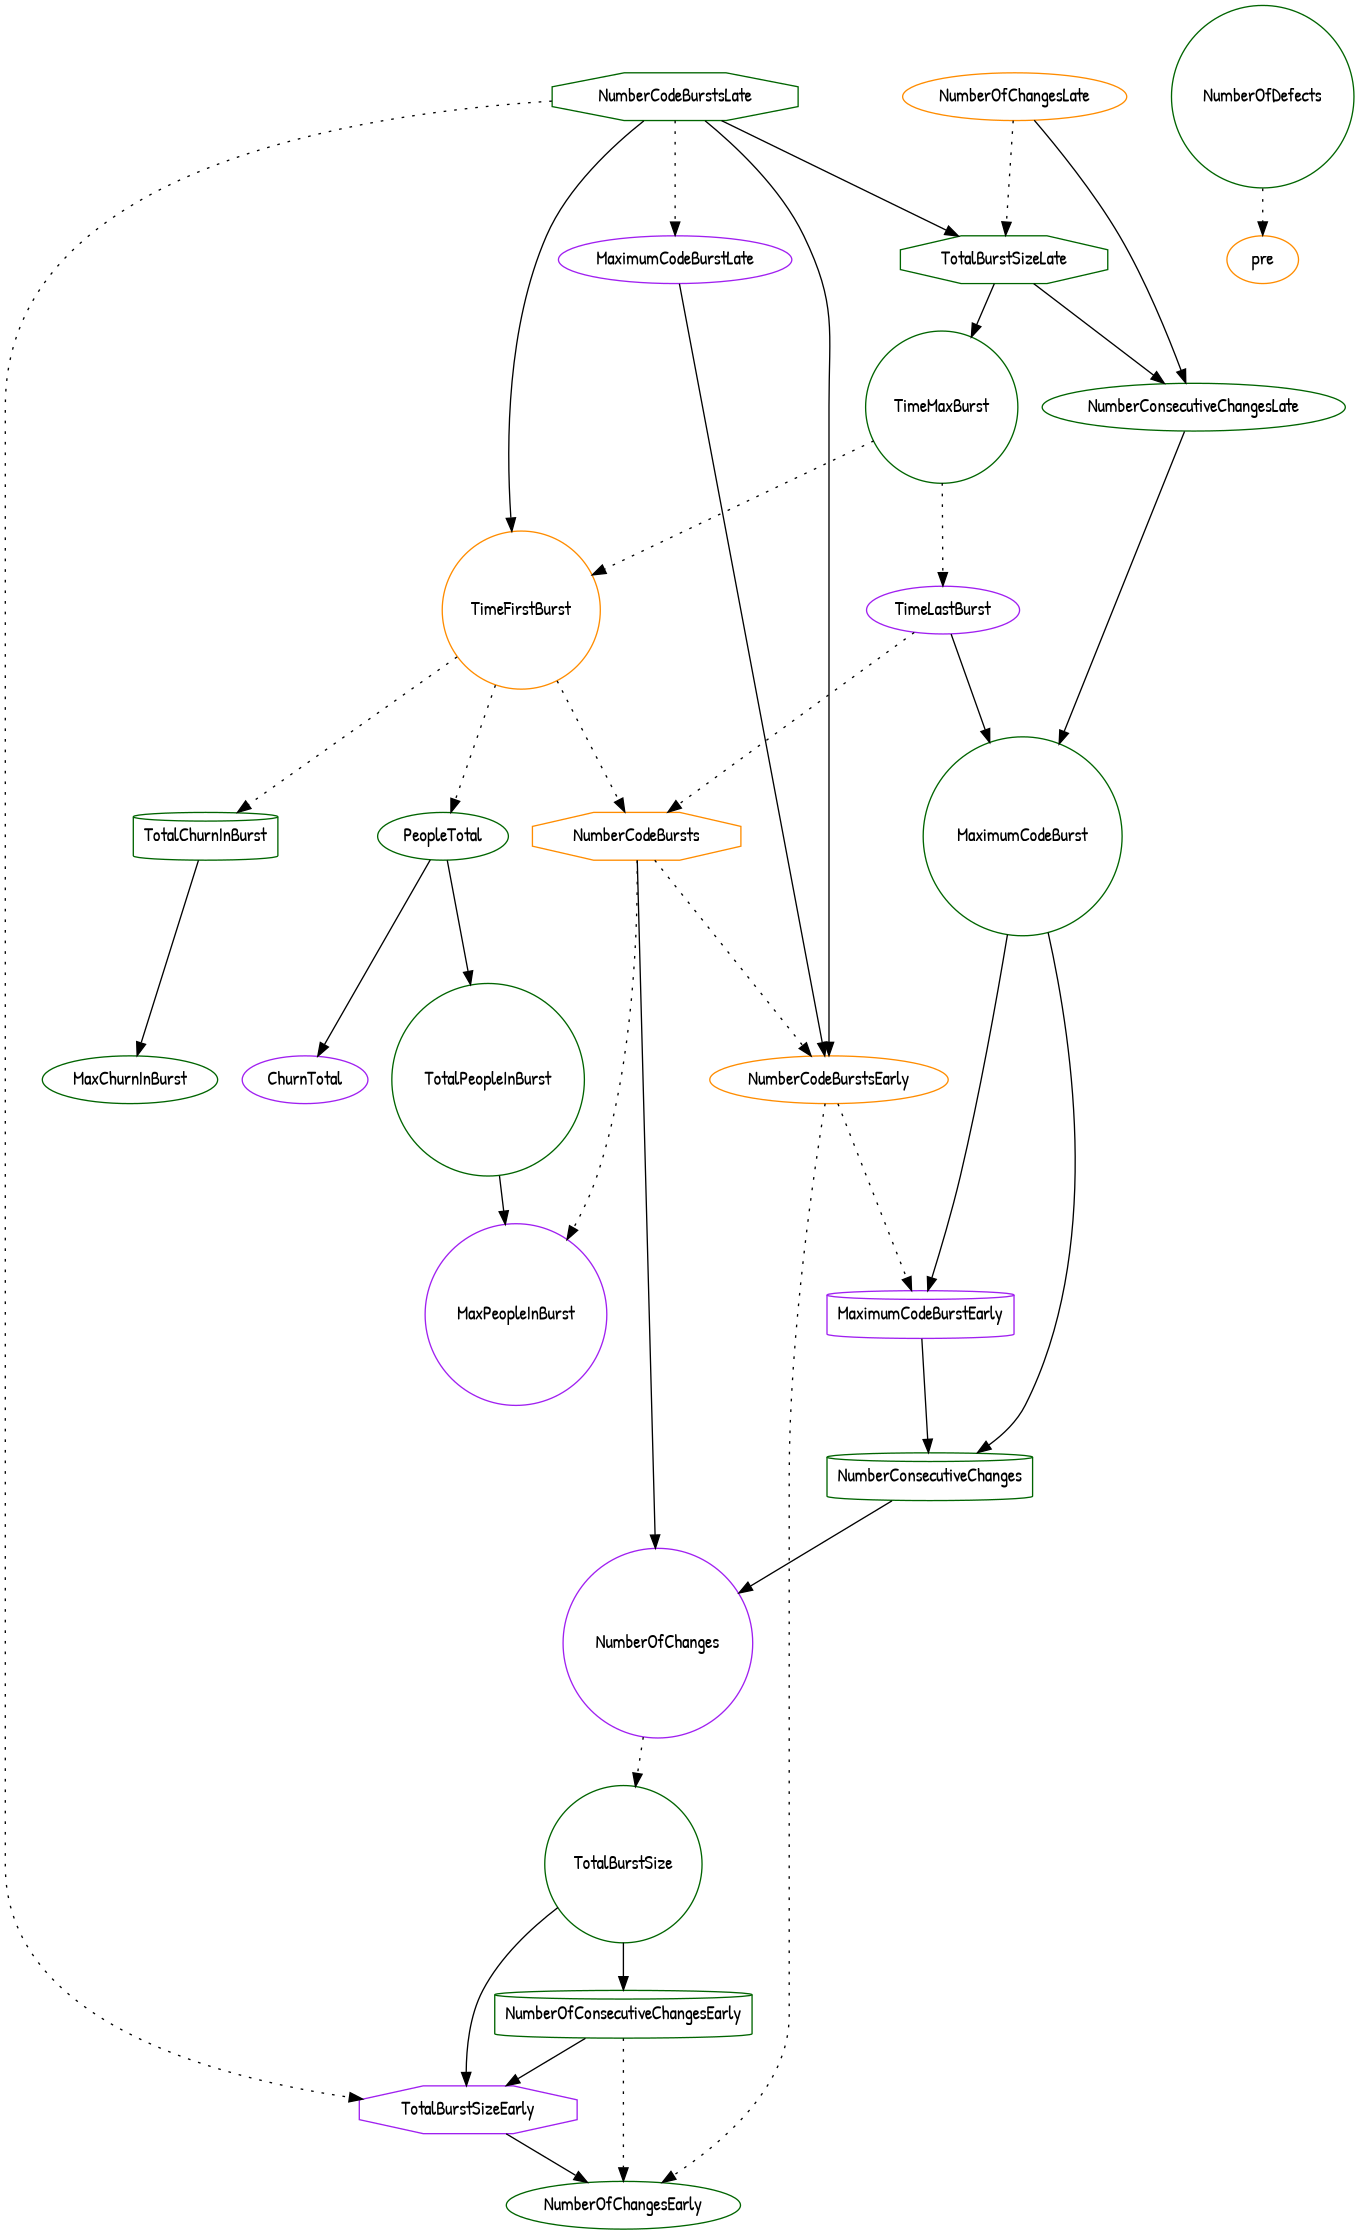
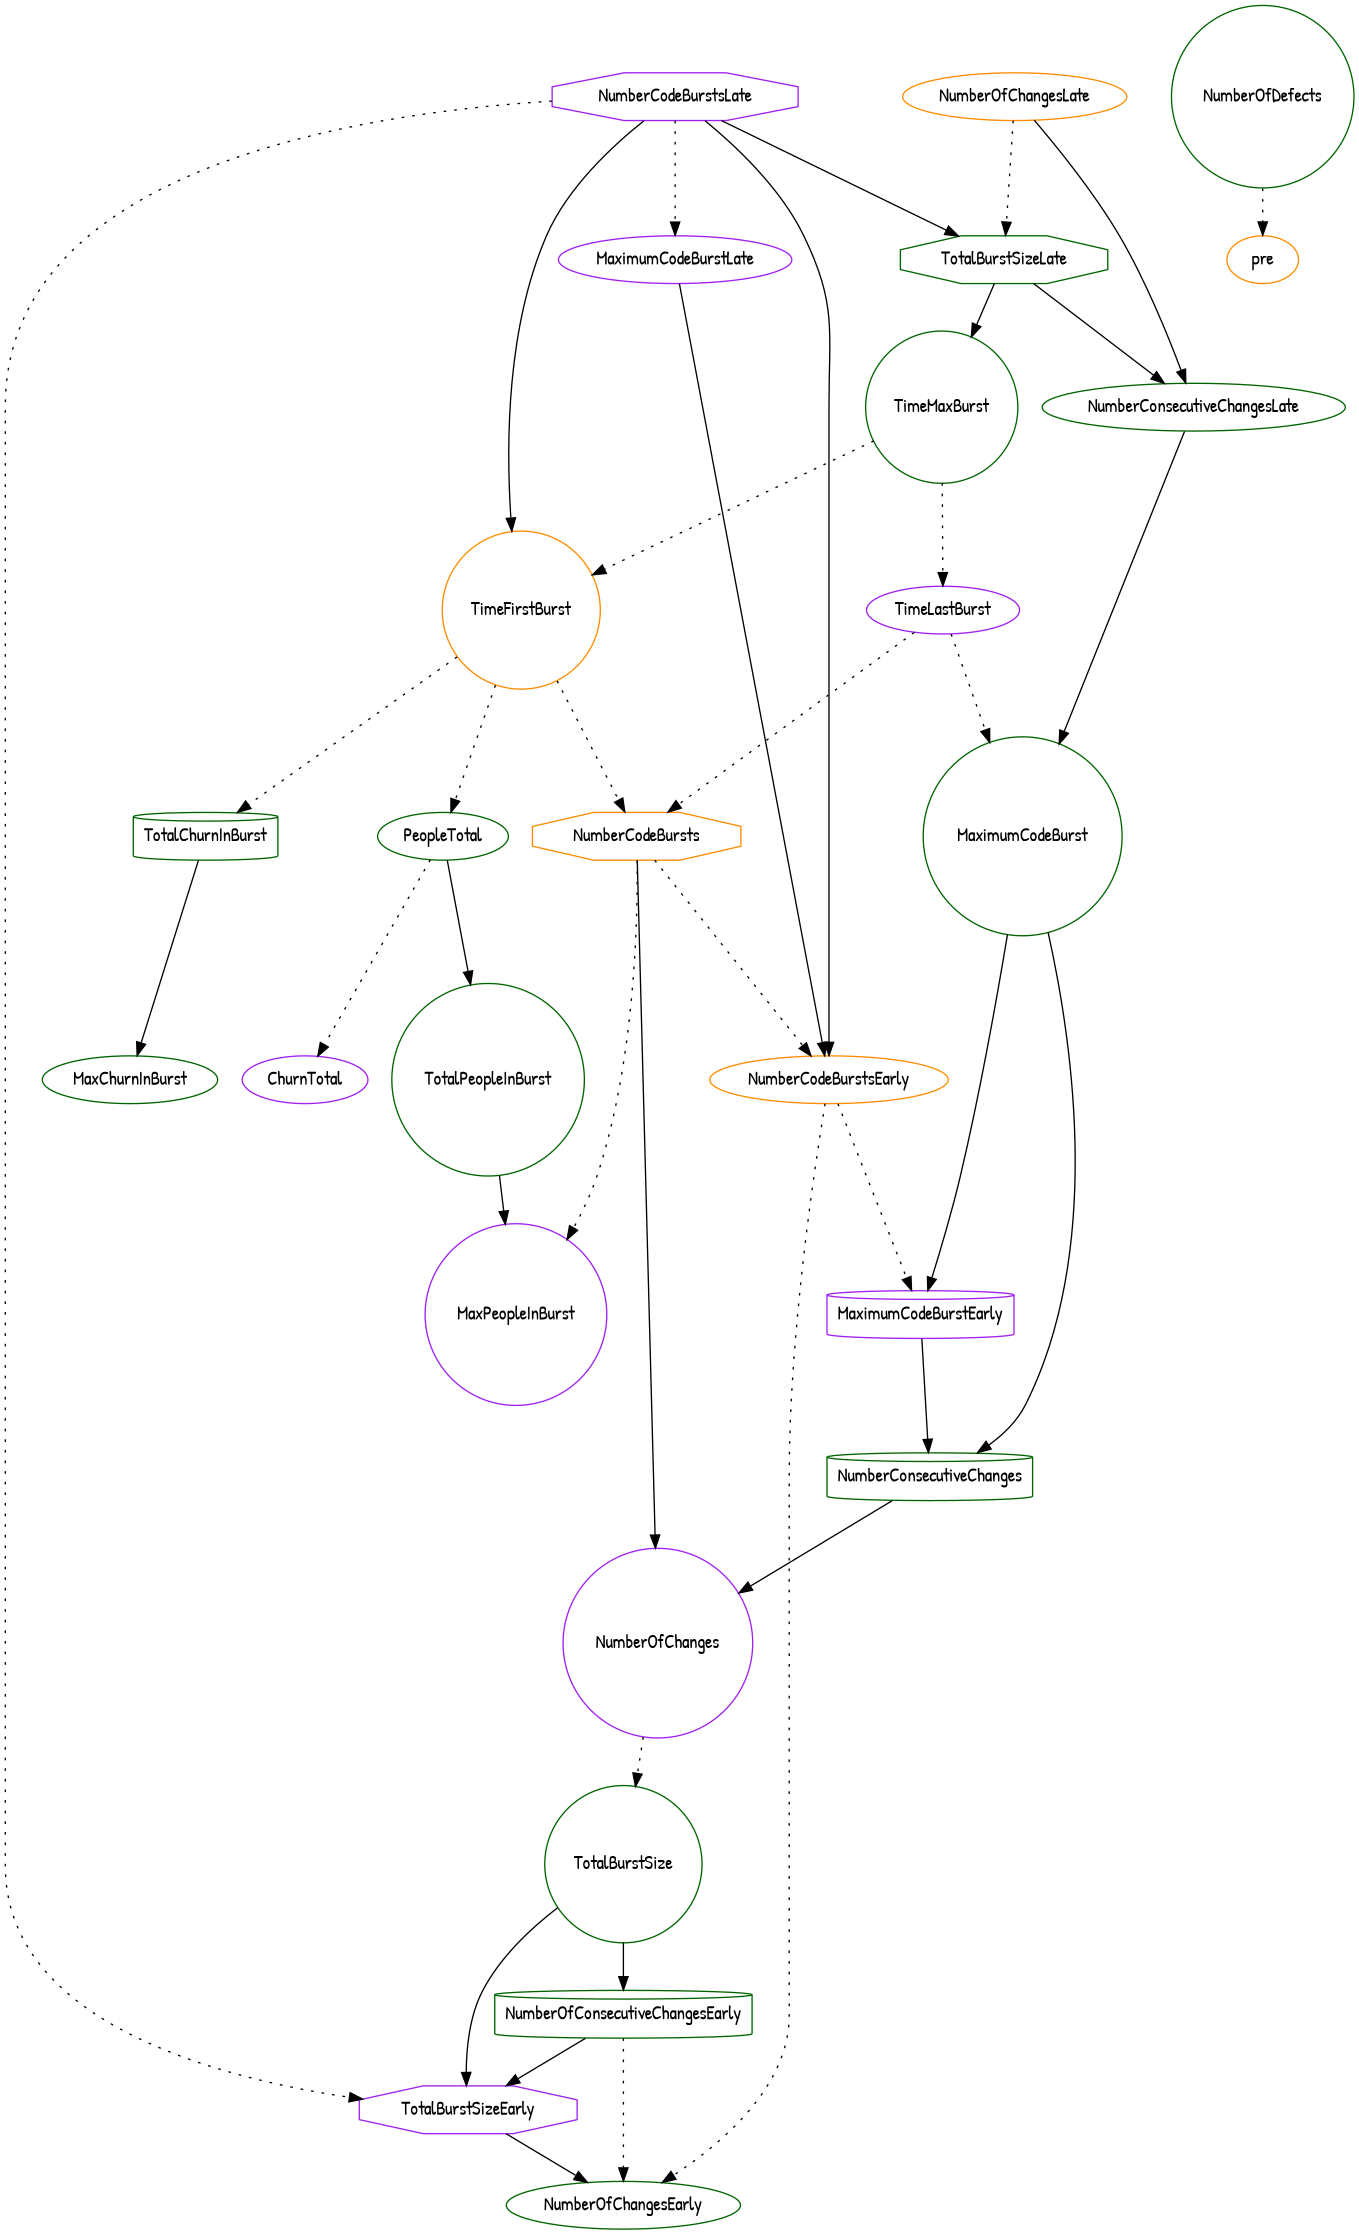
(675, 97) -> (675, 97)
(968, 682) -> (968, 682)
(377, 952) -> (377, 952)
